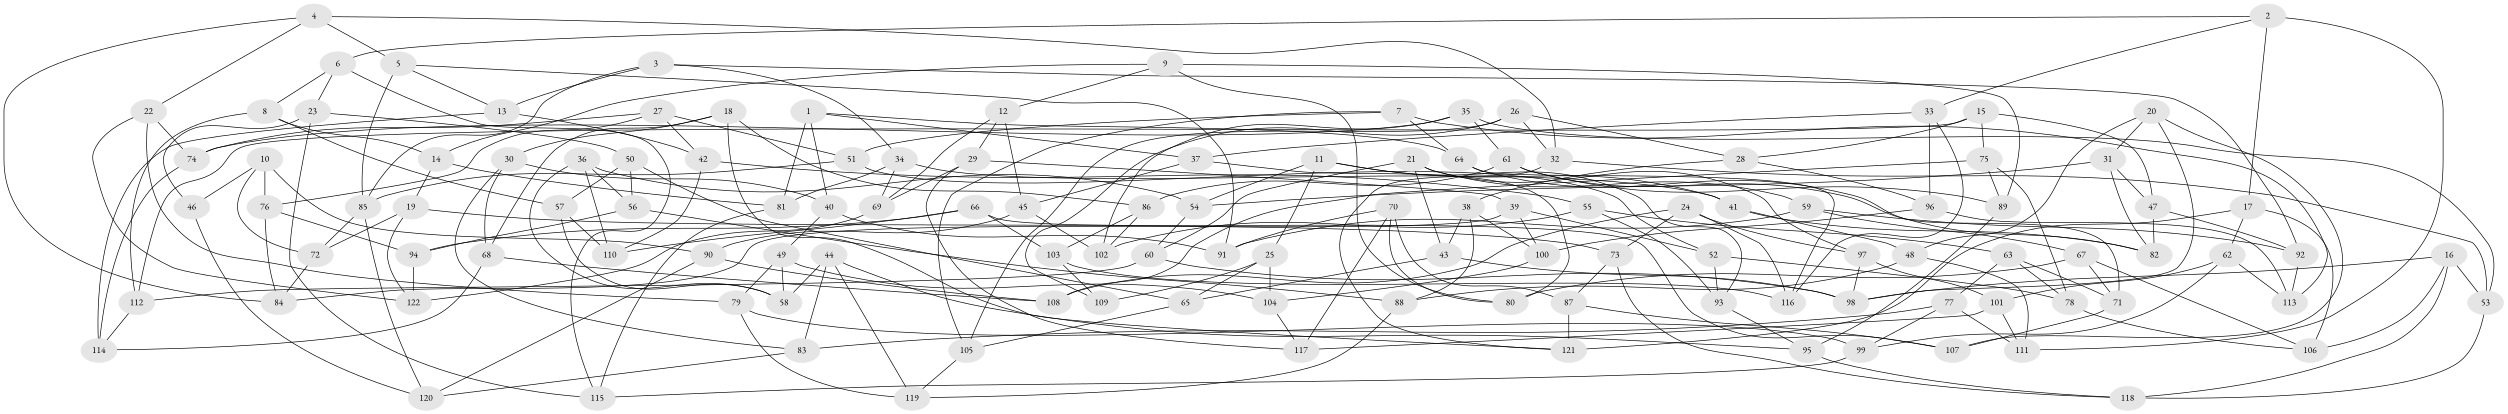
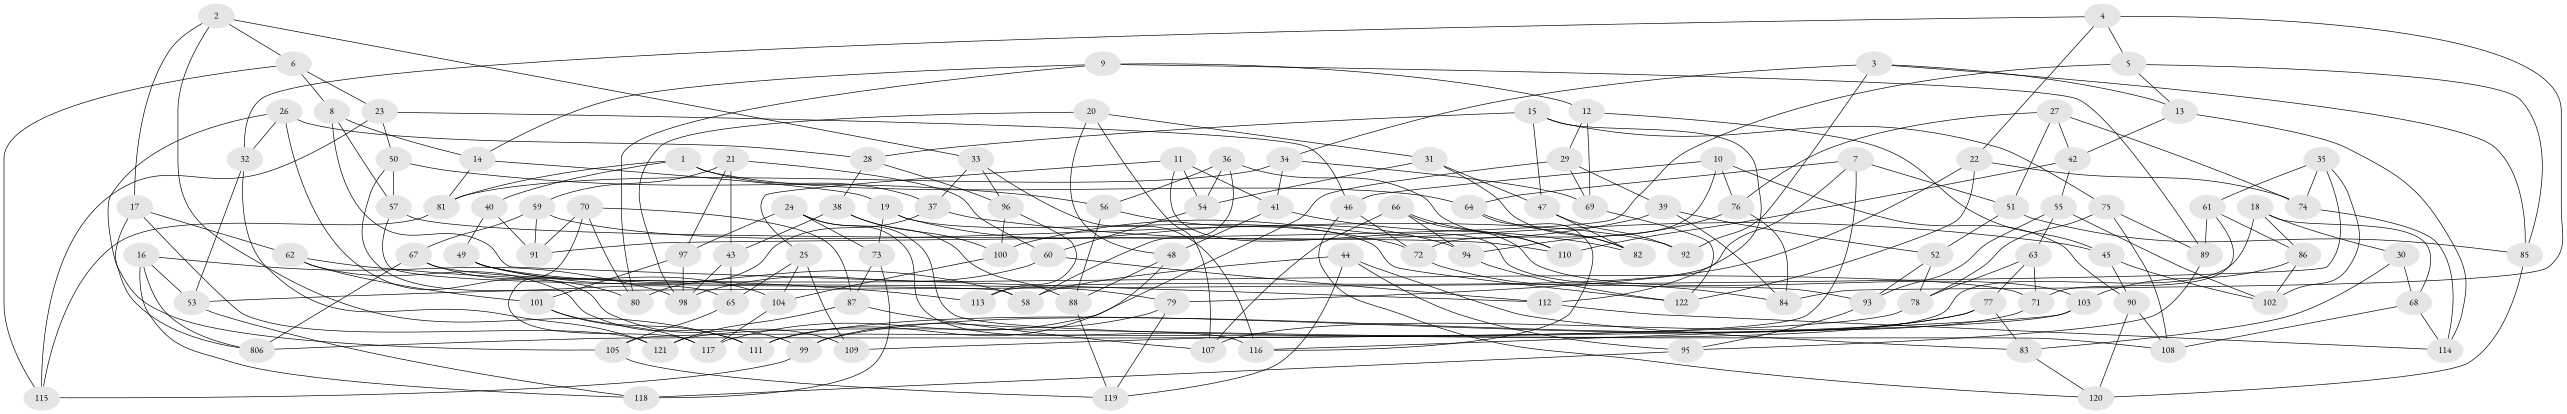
(679, 179) -> none
(343, 228) -> (1384, 231)
(2295, 279) -> none
(2310, 351) -> (257, 351)
